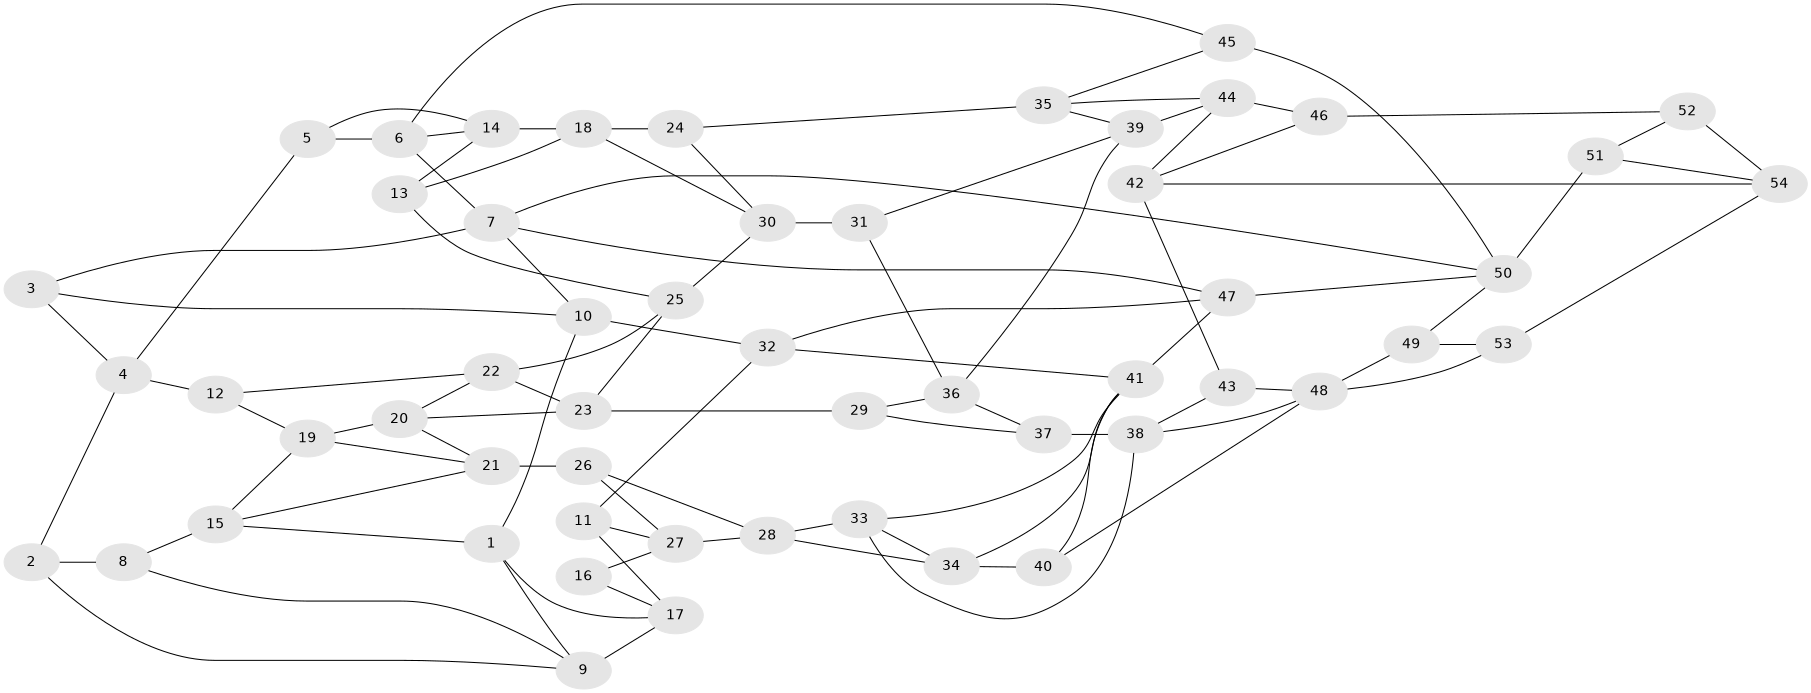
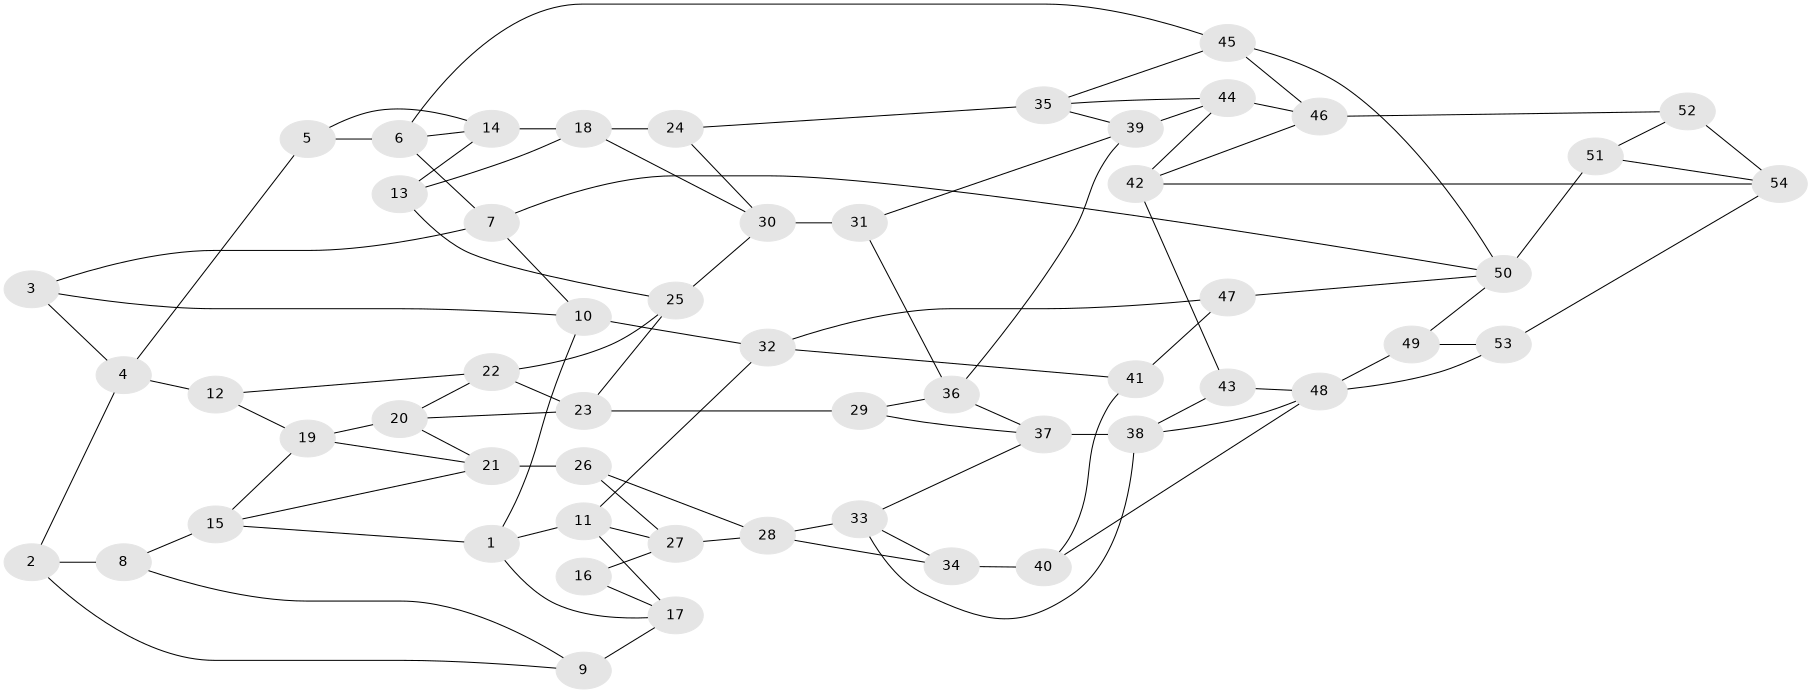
none -> (1274, 80)
(859, 270) -> none
(1023, 489) -> (952, 477)
(1071, 496) -> none
(535, 609) -> (538, 533)
